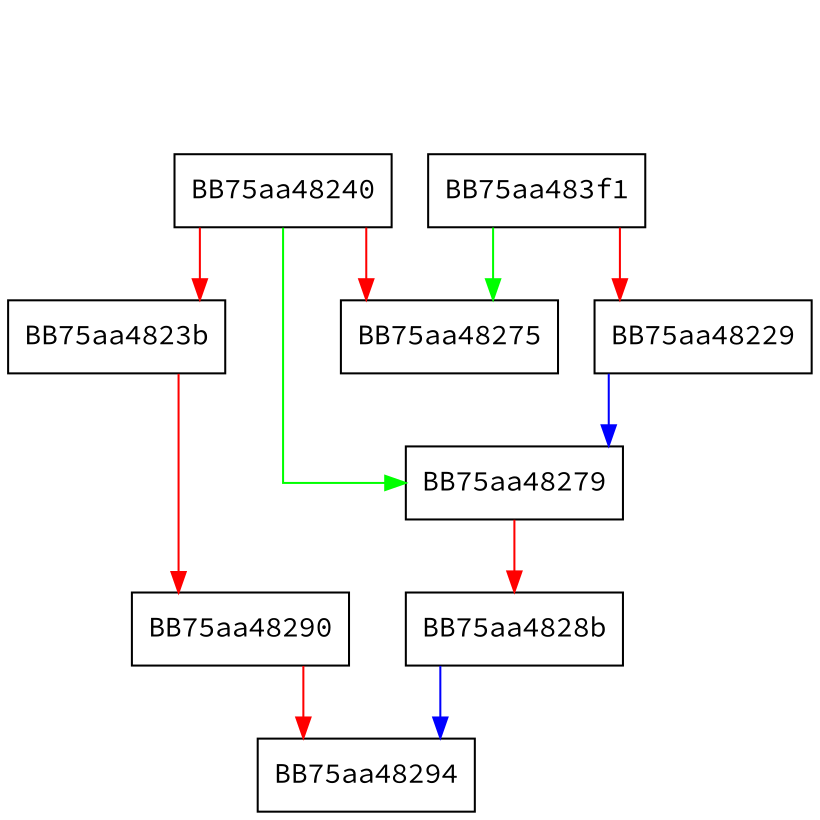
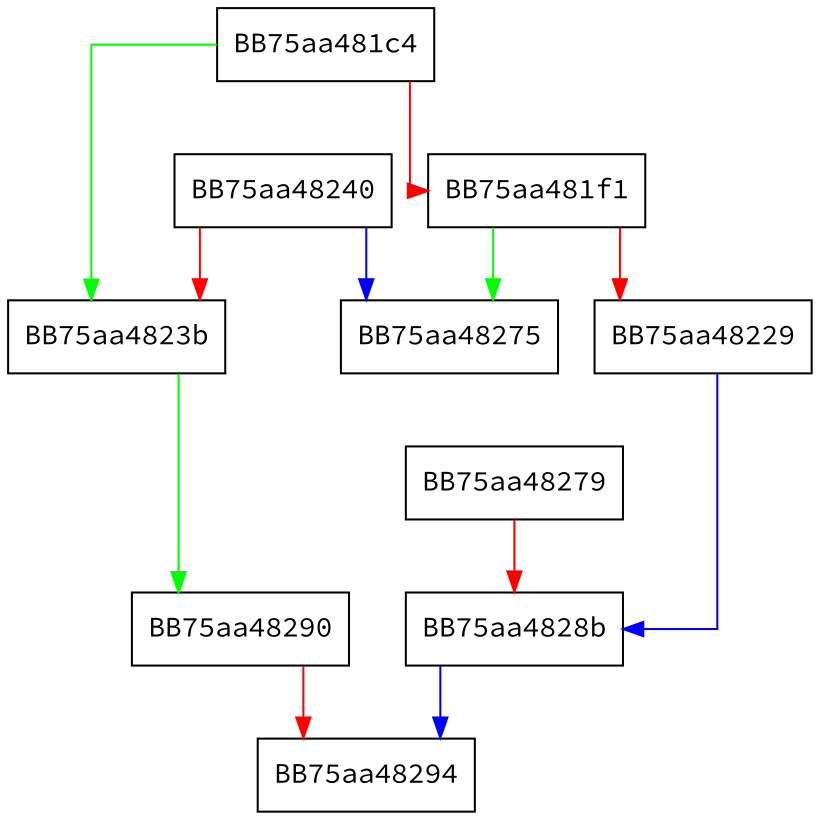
none -> (326, 45)
(537, 191) -> (537, 191)
(366, 253) -> (366, 253)
(609, 400) -> (717, 538)
(283, 406) -> none
(179, 473) -> (179, 473)
